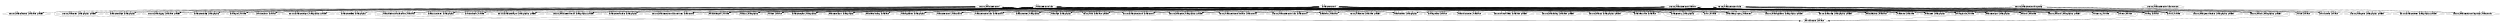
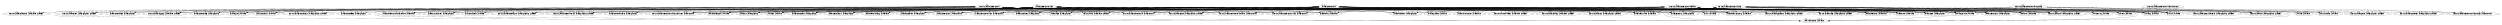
(1365, 14) -> none
(1739, 14) -> (1739, 14)
